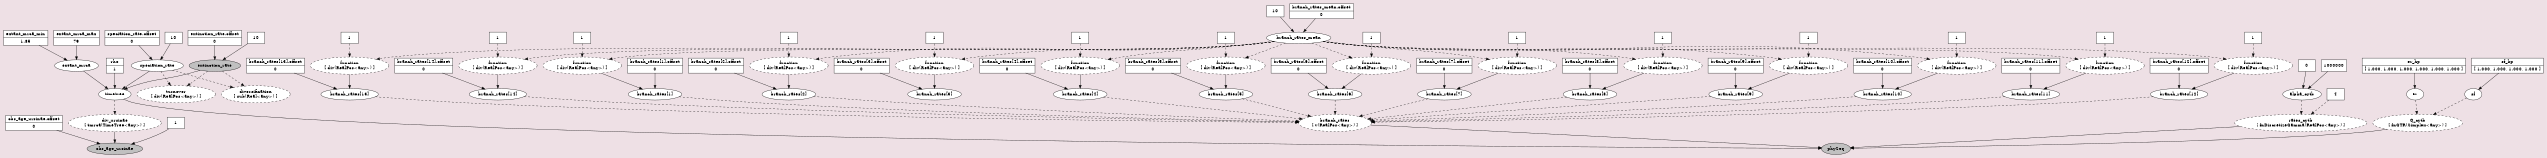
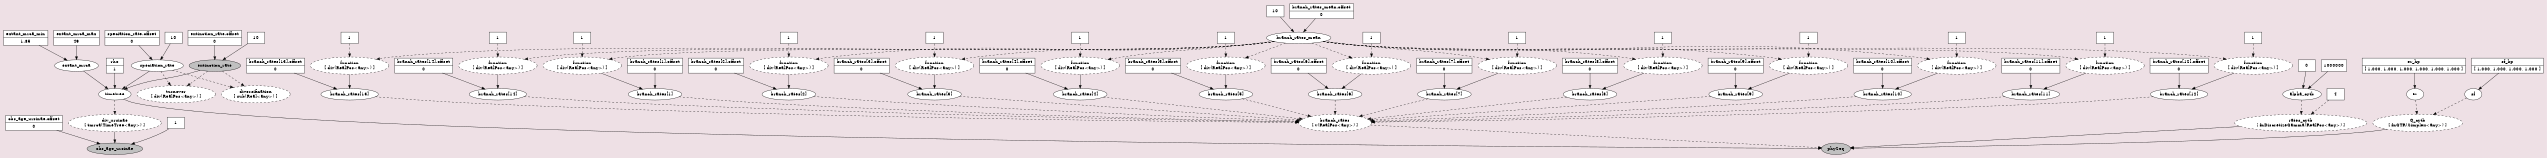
(77, 42) -> (77, 42)
none -> (1128, 108)
(1594, 136) -> (1594, 136)
